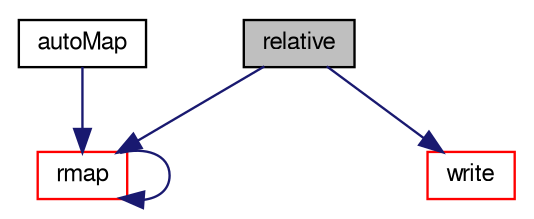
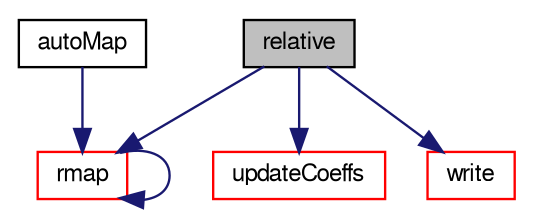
none -> (299, 175)
